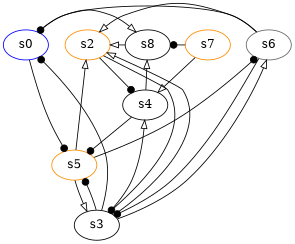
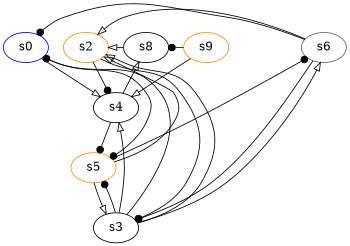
(105, 13) -> (68, 75)
(208, 45) -> (206, 48)
